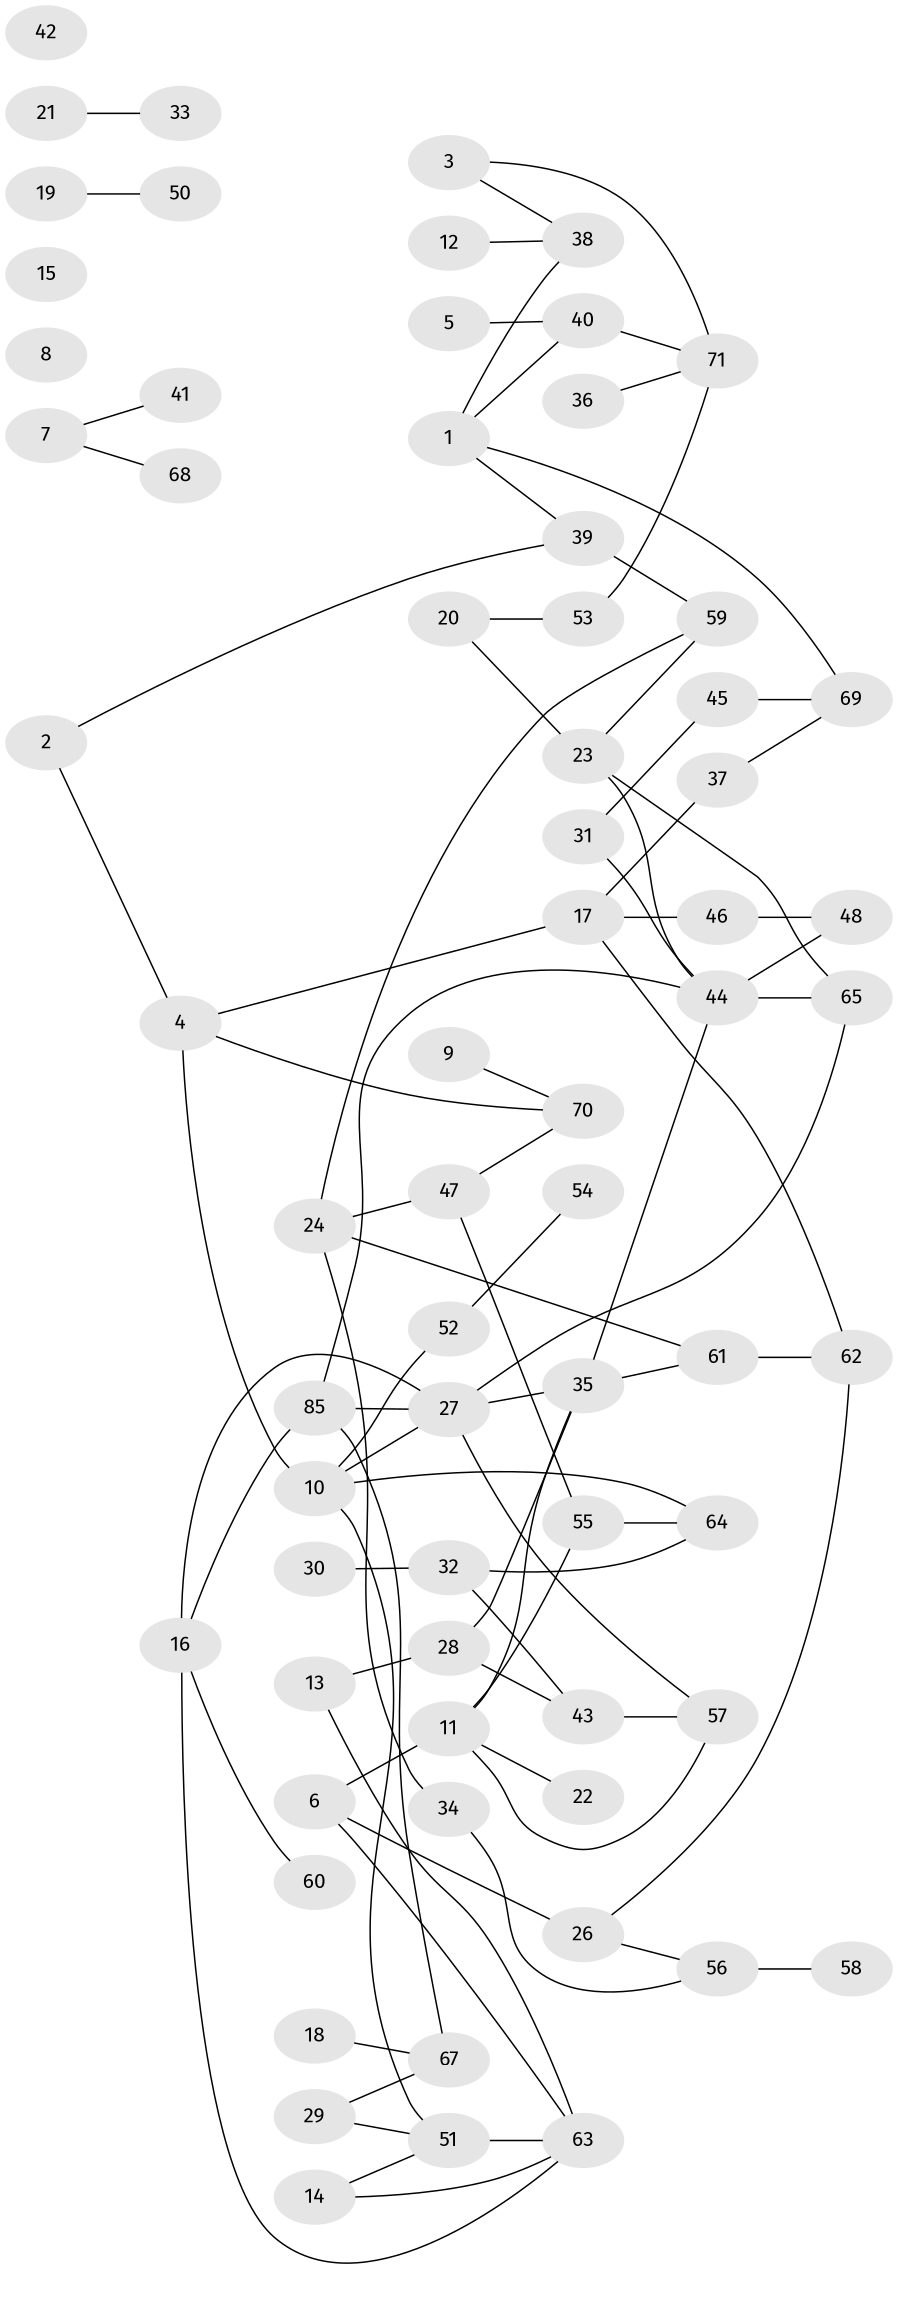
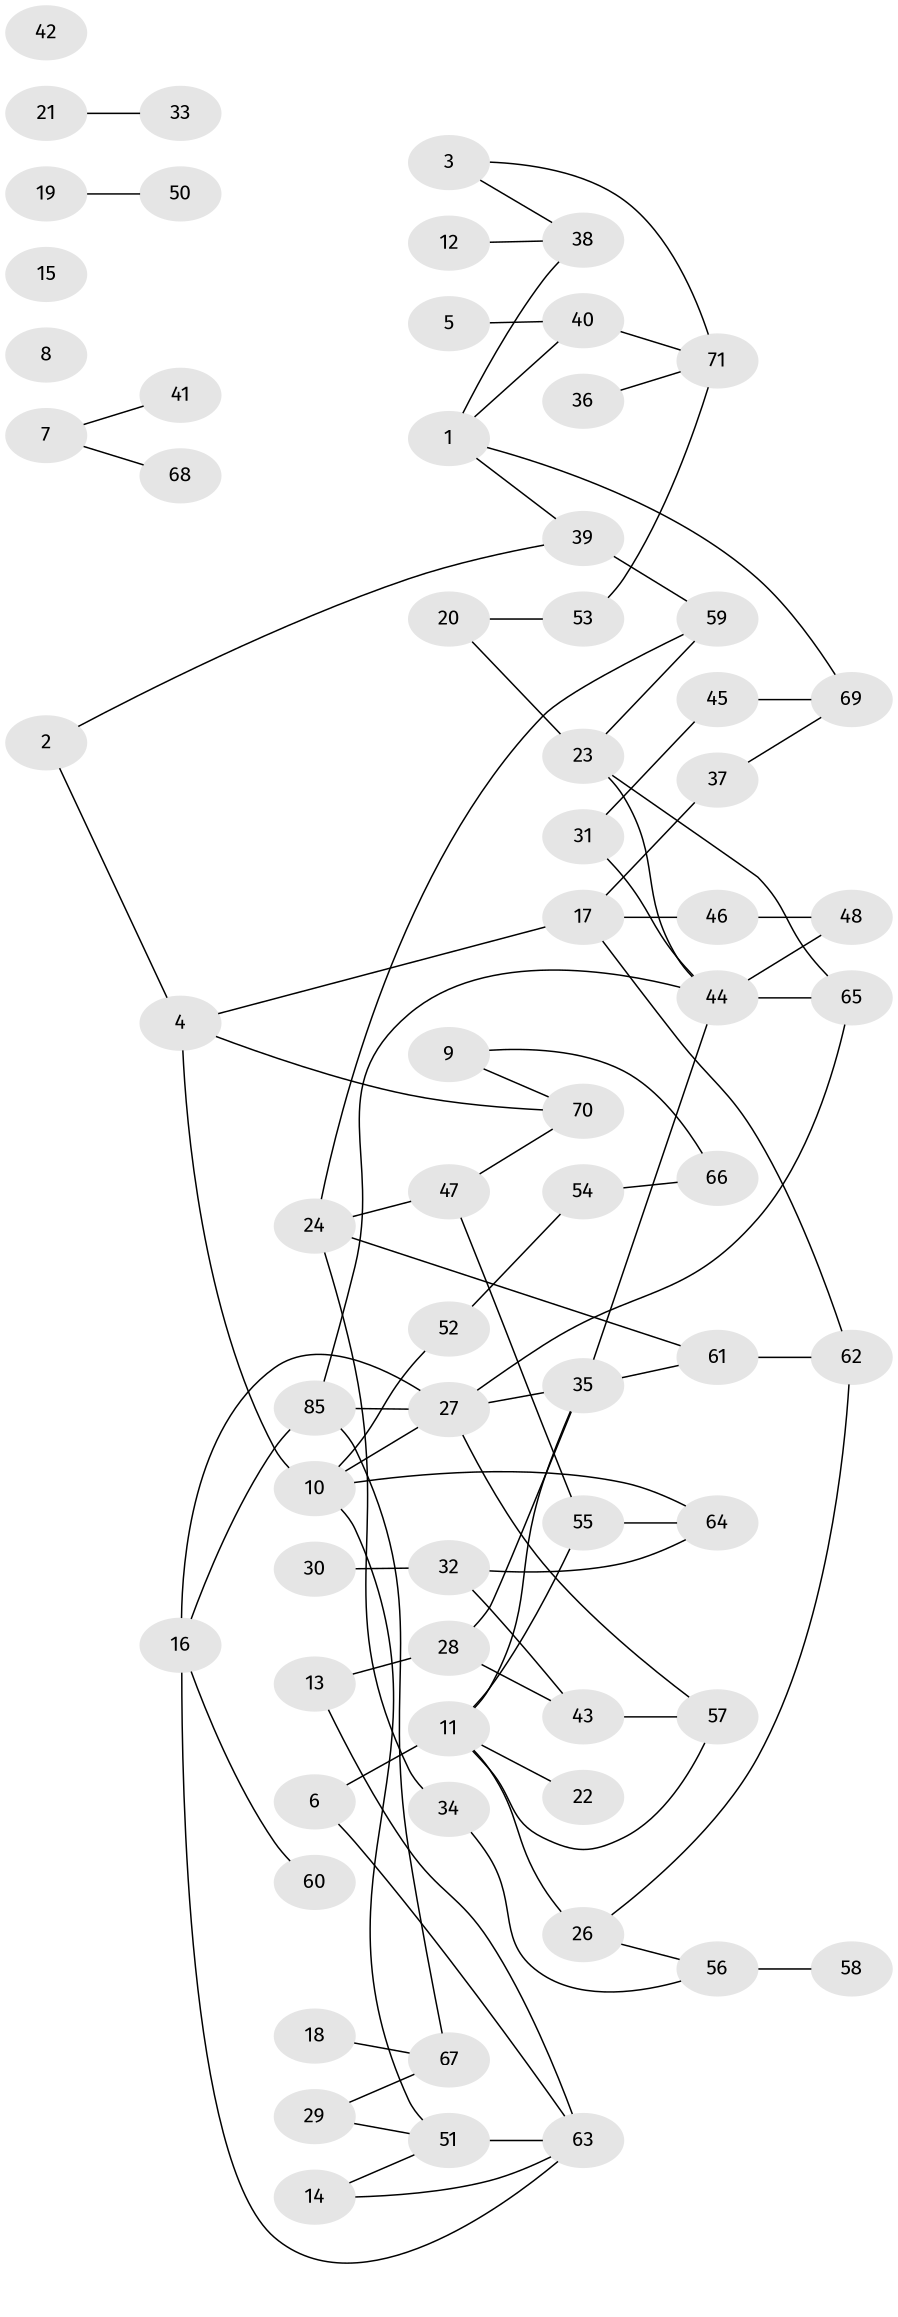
none -> (717, 1178)
(448, 1869) -> (519, 1835)
